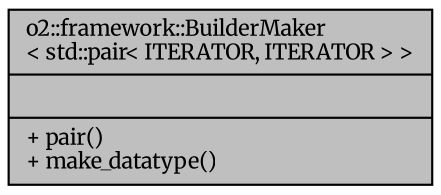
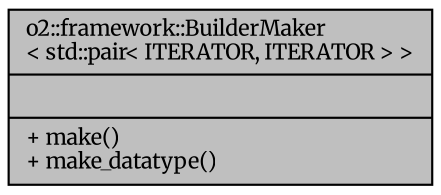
(66, 138) -> (73, 138)
